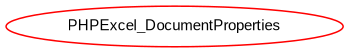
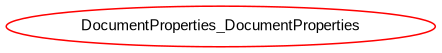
(175, 26) -> (221, 26)
